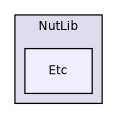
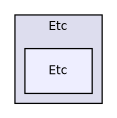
(59, 27) -> (59, 27)
